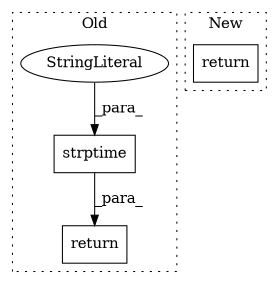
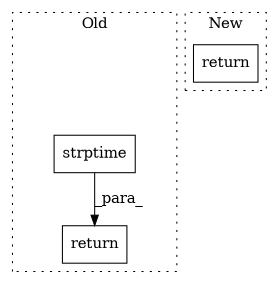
(95, 63) -> none
